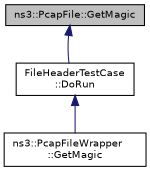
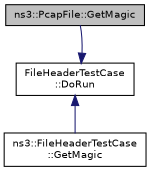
(68, 50) -> (82, 39)
(75, 150) -> (75, 150)
